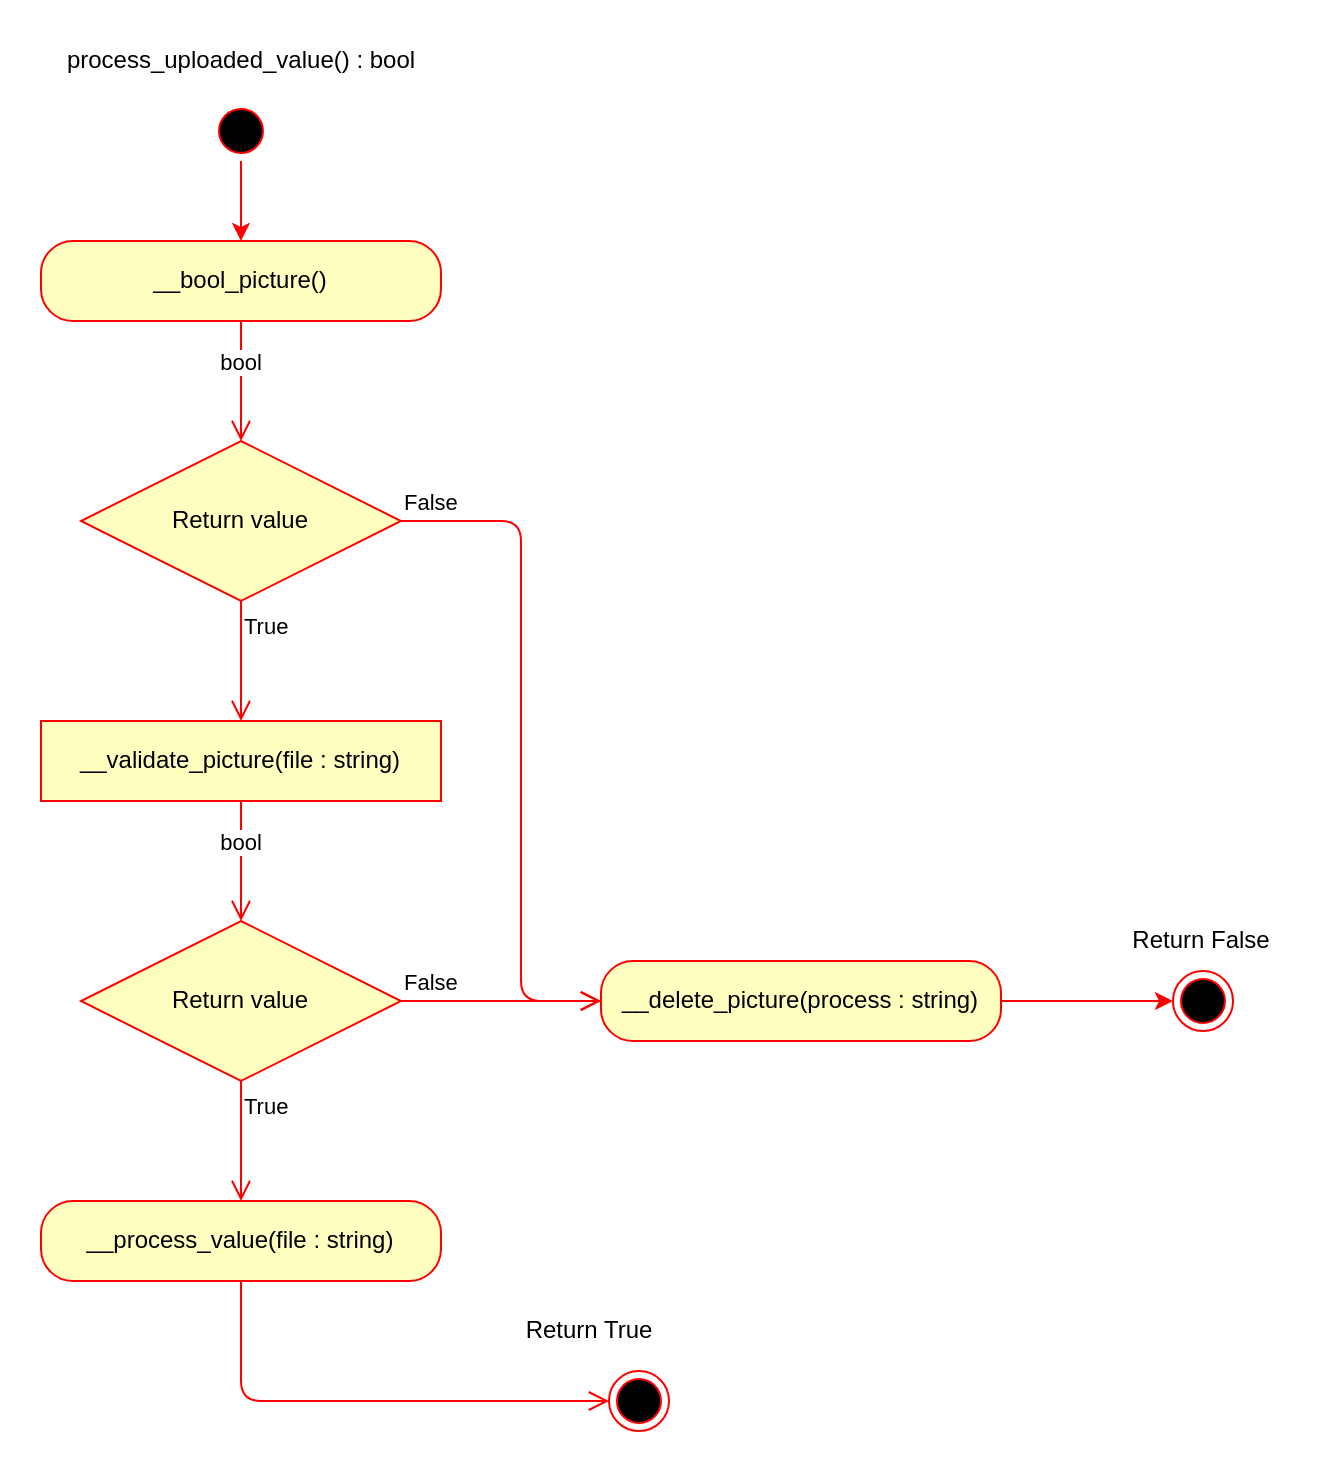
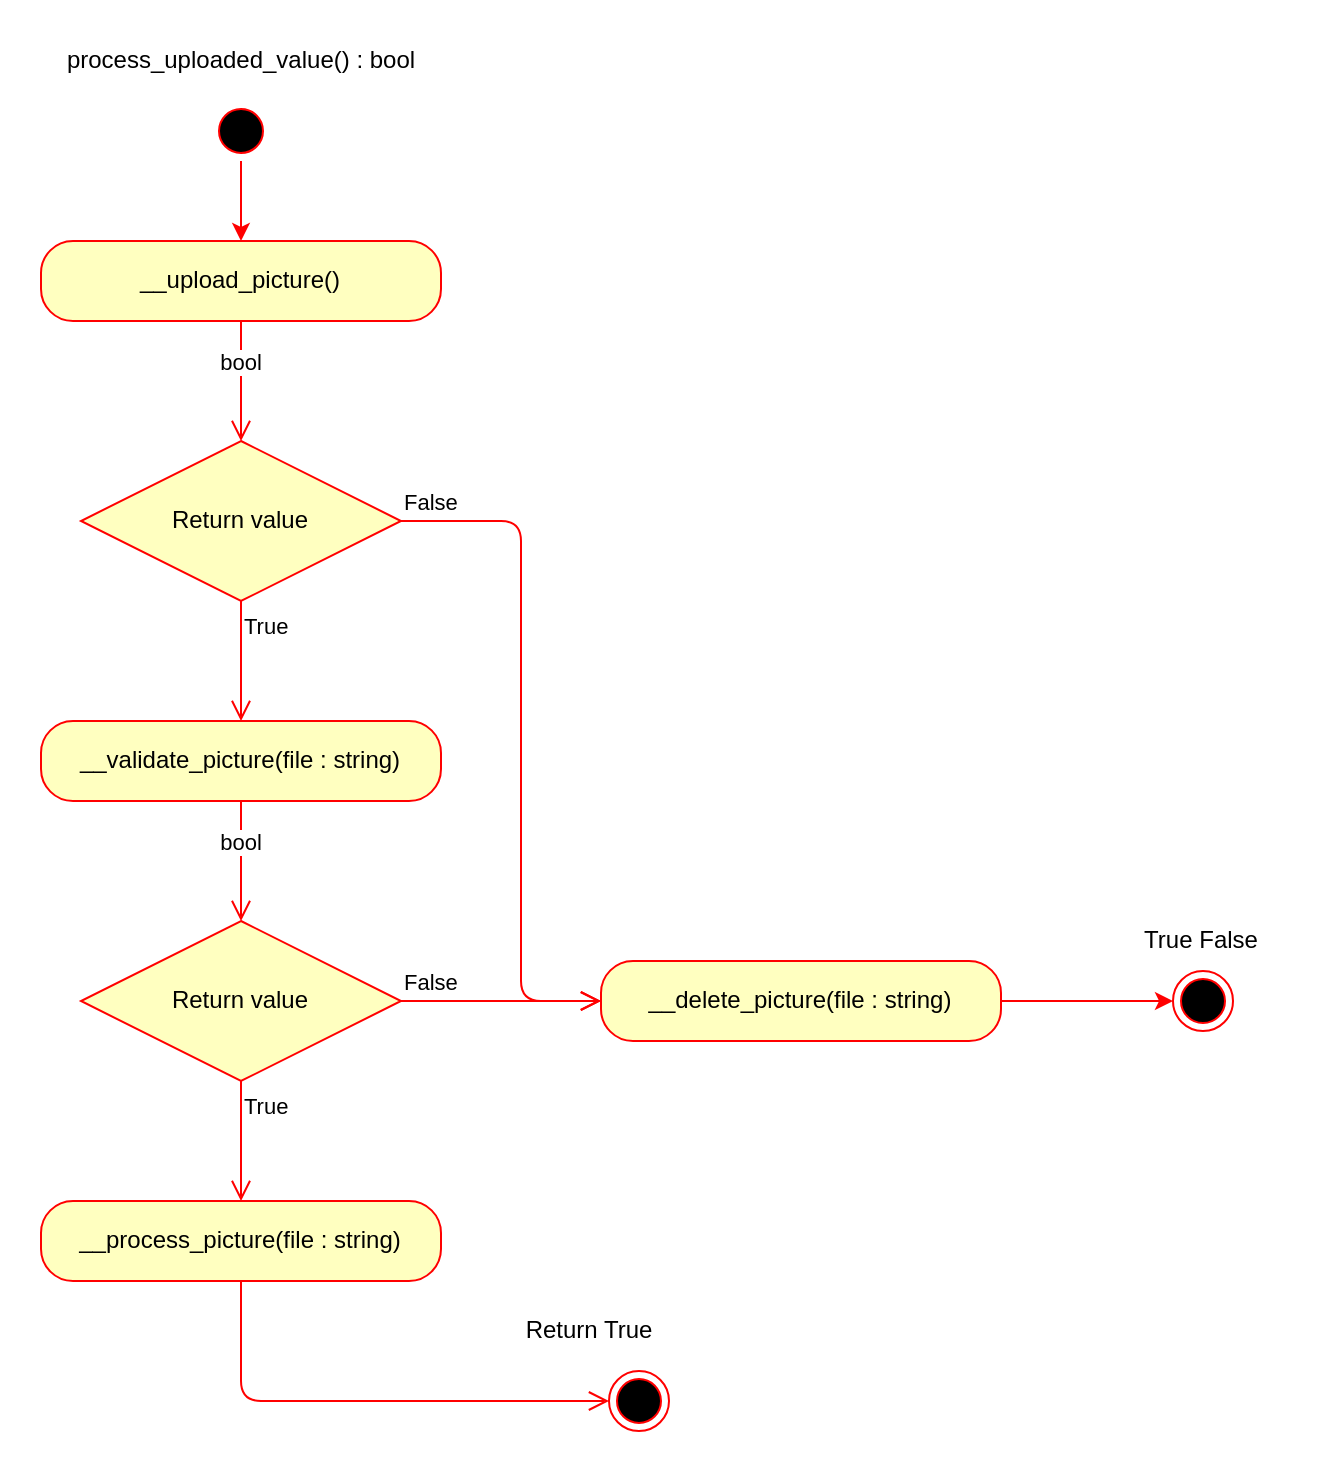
(241, 281) -> (241, 281)
(241, 761) -> (241, 761)
(1202, 941) -> (1202, 941)
(801, 1001) -> (801, 1001)
(241, 1241) -> (241, 1241)
